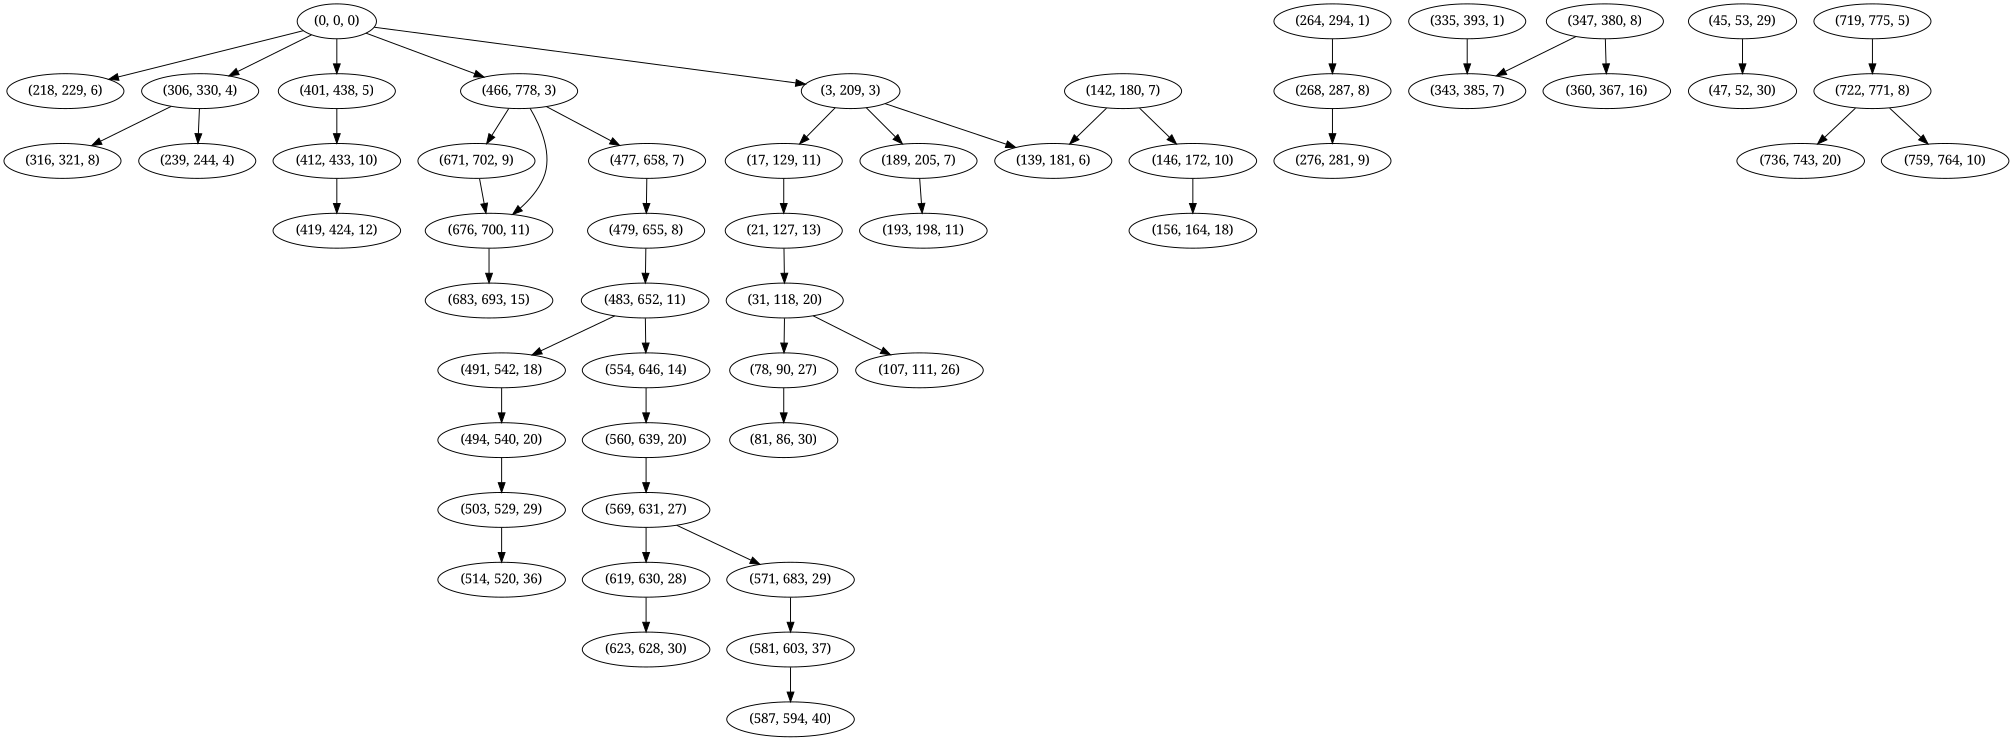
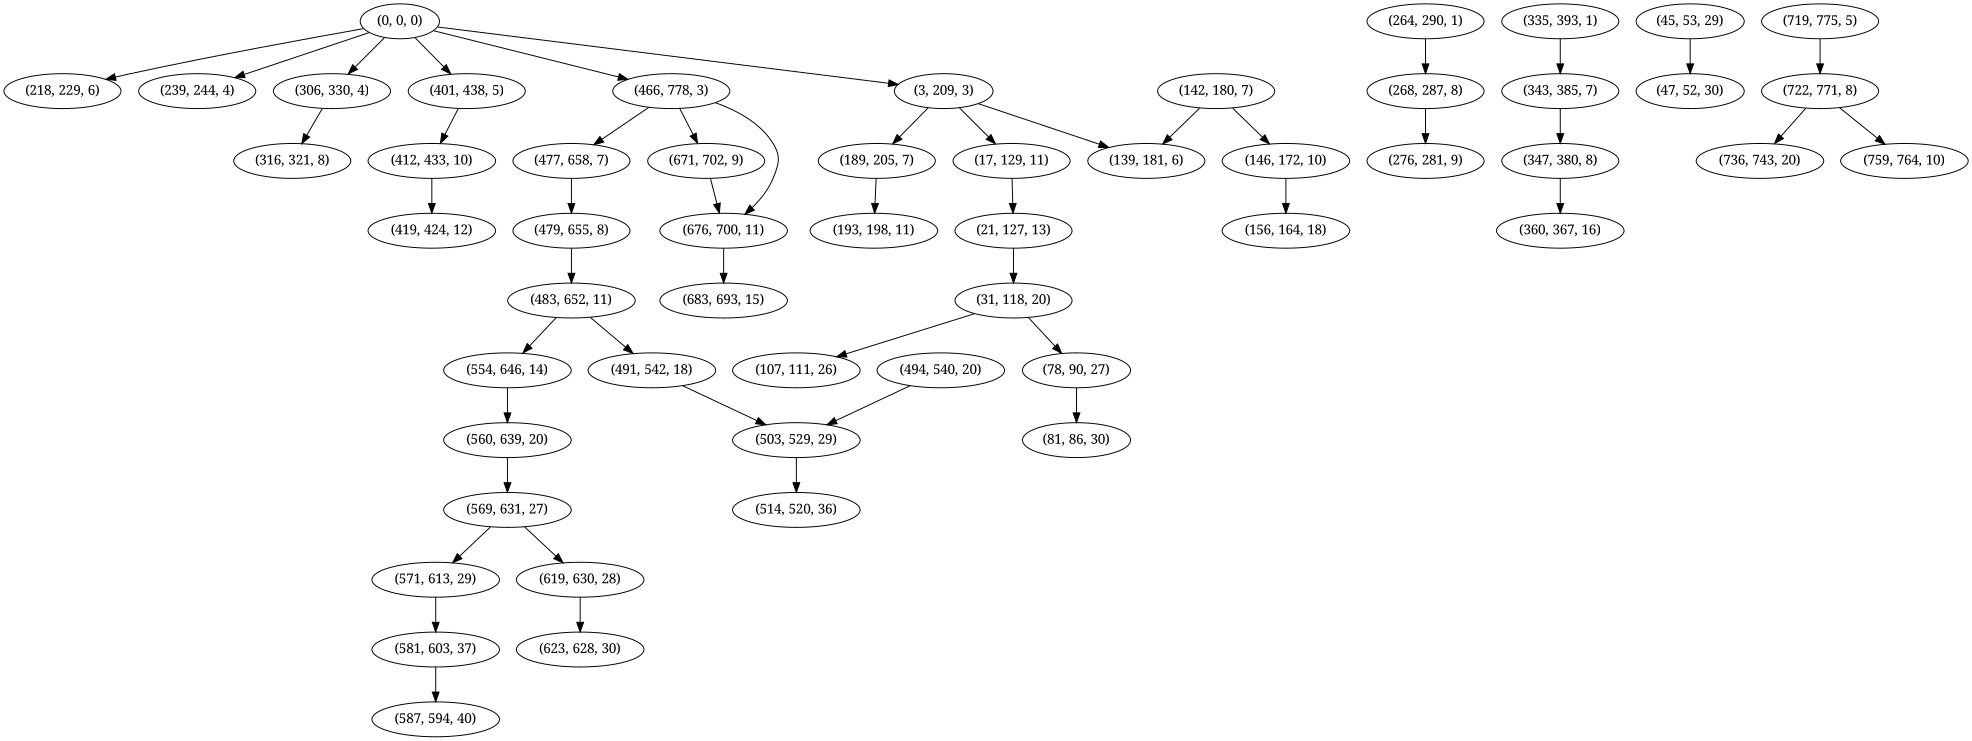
(1332, 21) -> (1425, 21)
(1541, 54) -> (1560, 121)
(199, 121) -> (307, 54)
(502, 400) -> (720, 403)
(791, 580) -> (436, 580)
